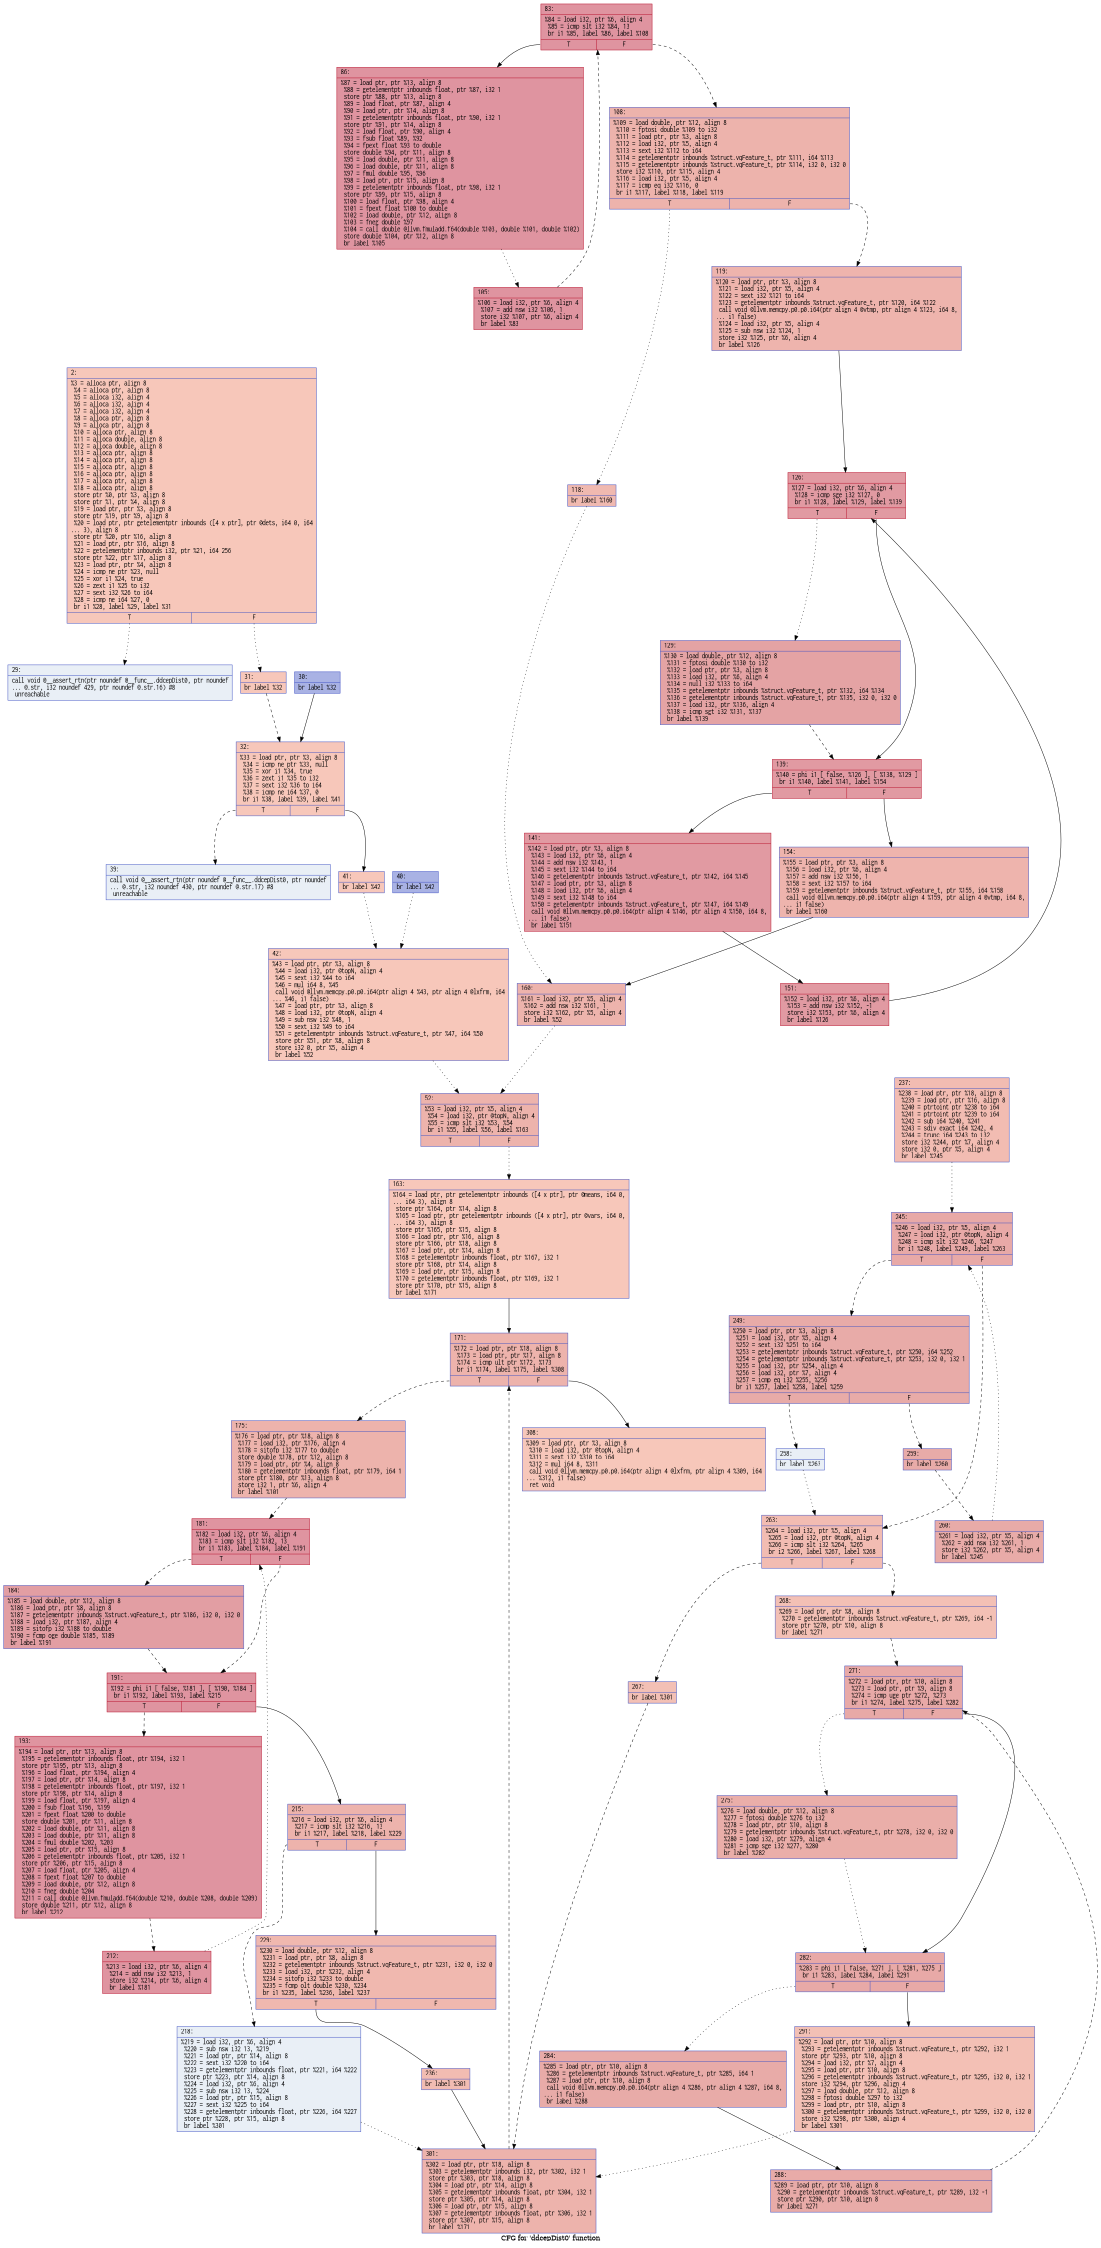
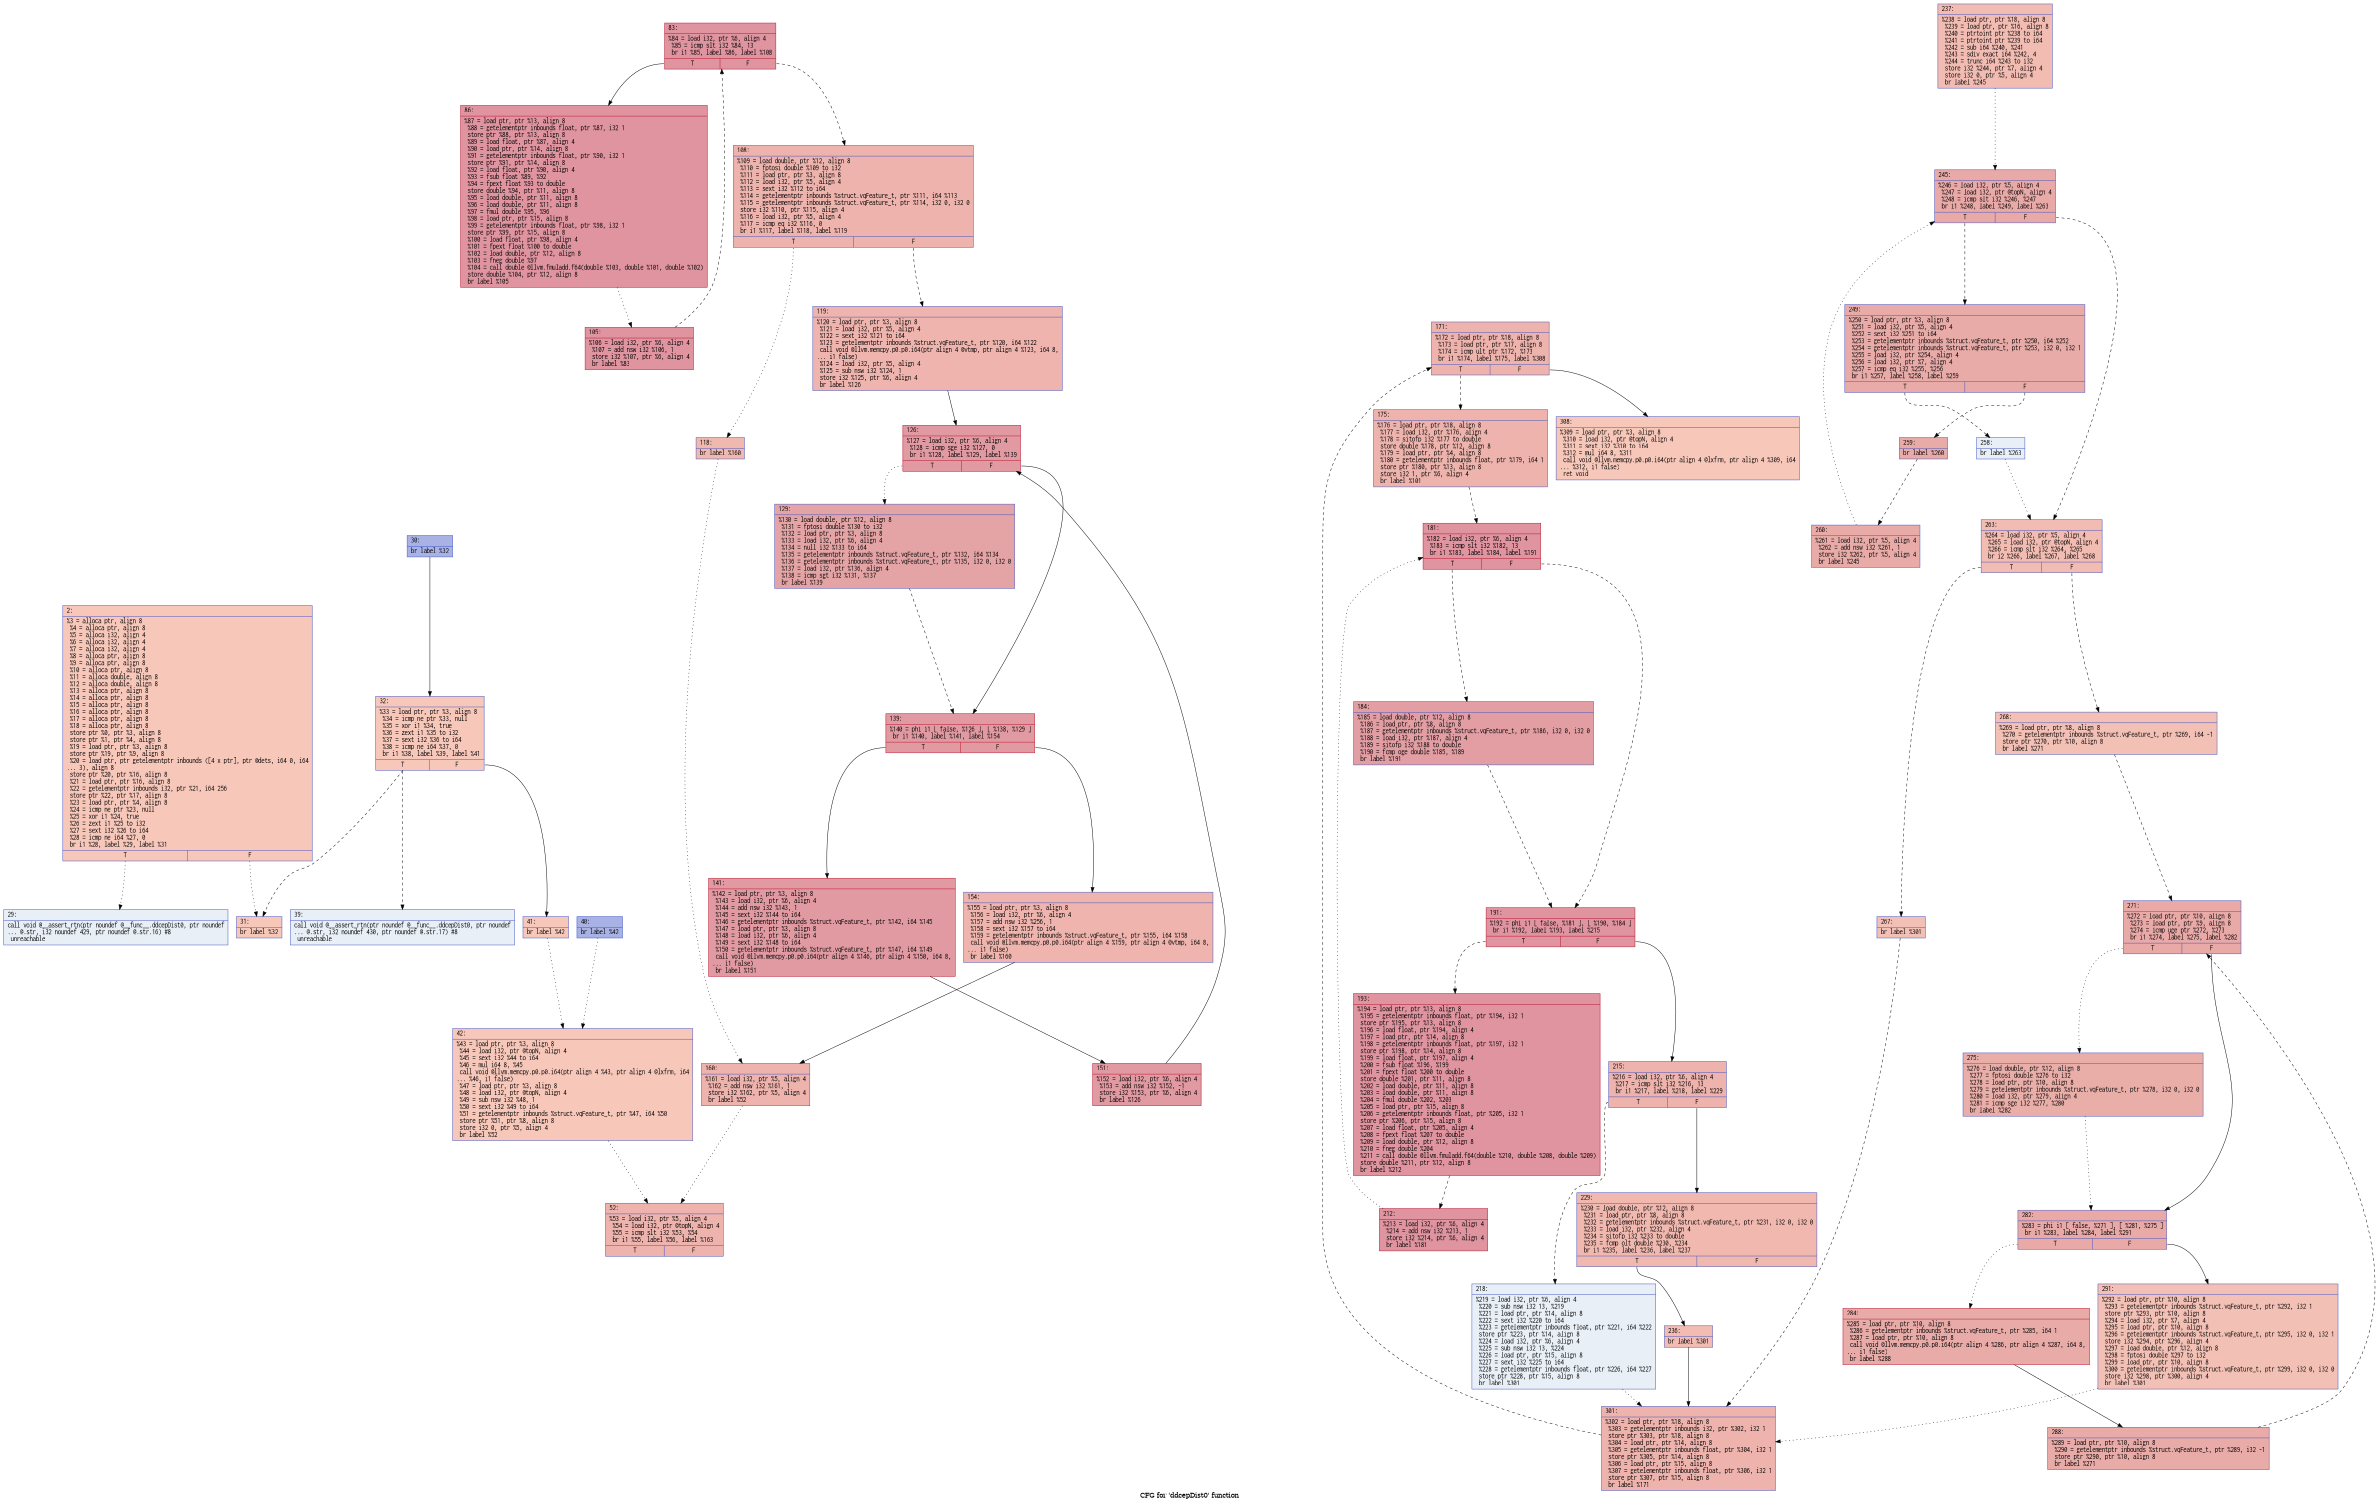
(272, 715) -> (335, 845)
(826, 877) -> (1010, 922)
(509, 1239) -> none
(663, 2079) -> (1966, 1337)
